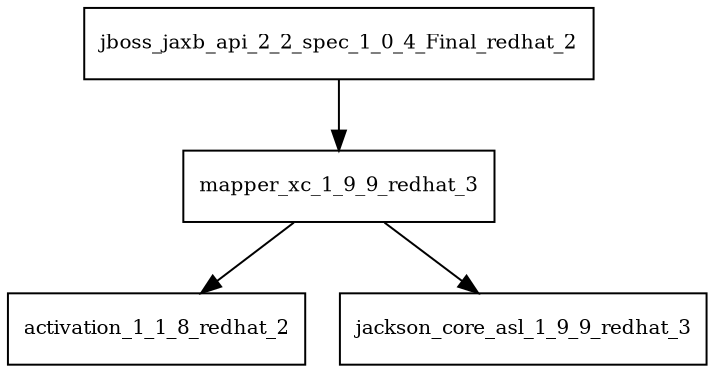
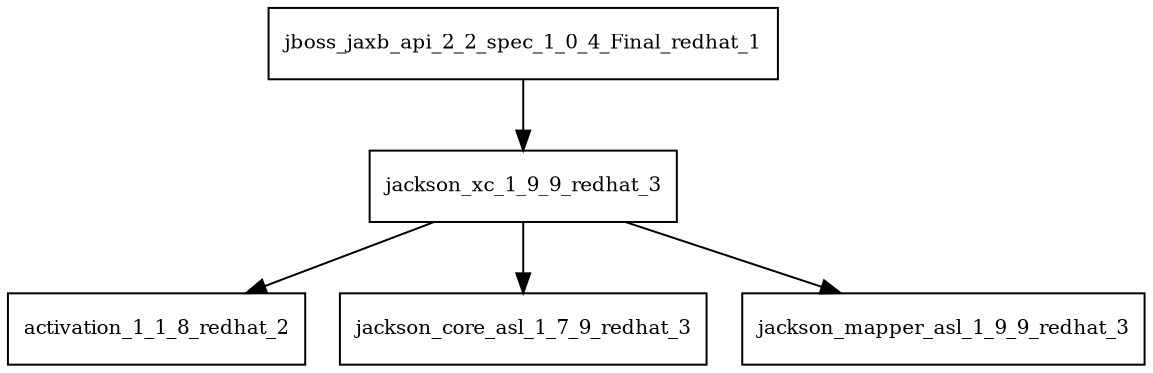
(339, 44) -> (523, 44)
(339, 186) -> (523, 186)
(523, 329) -> (523, 329)
none -> (943, 329)
